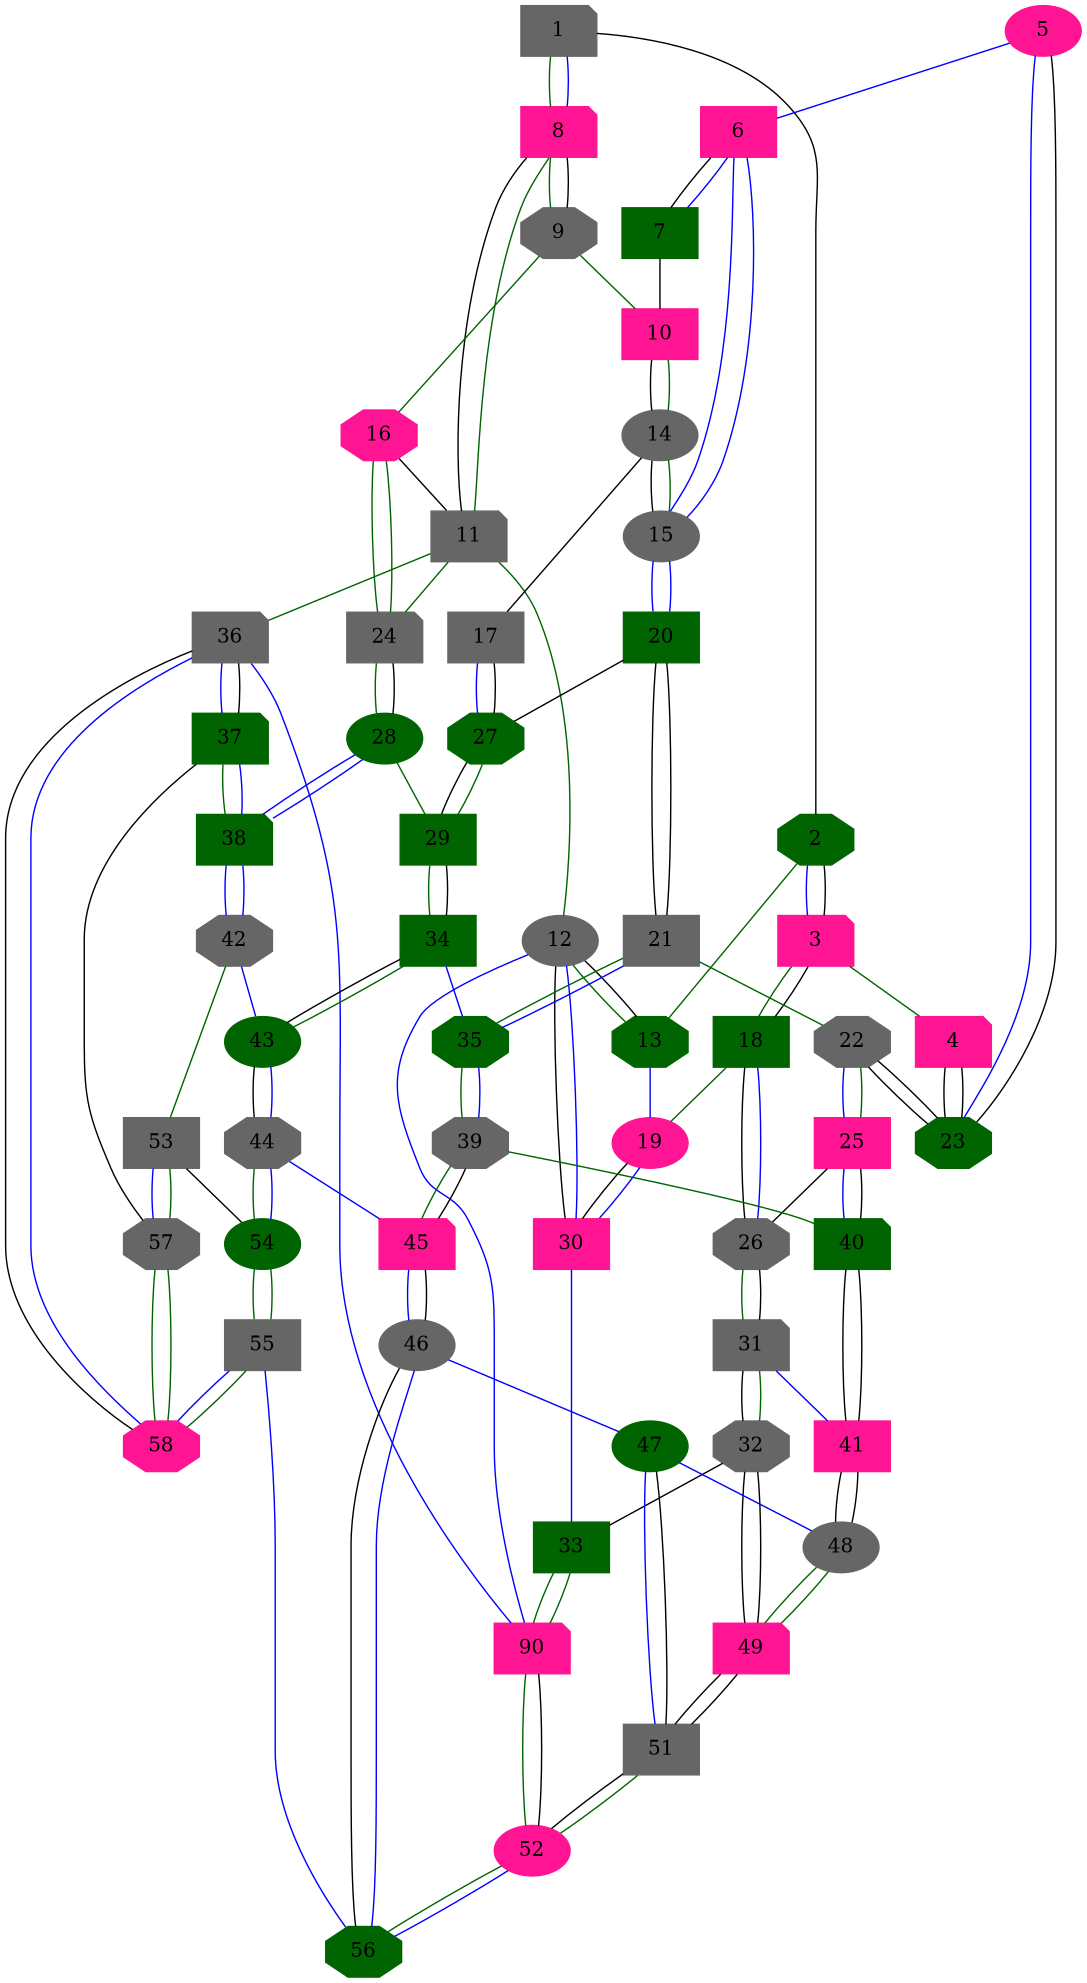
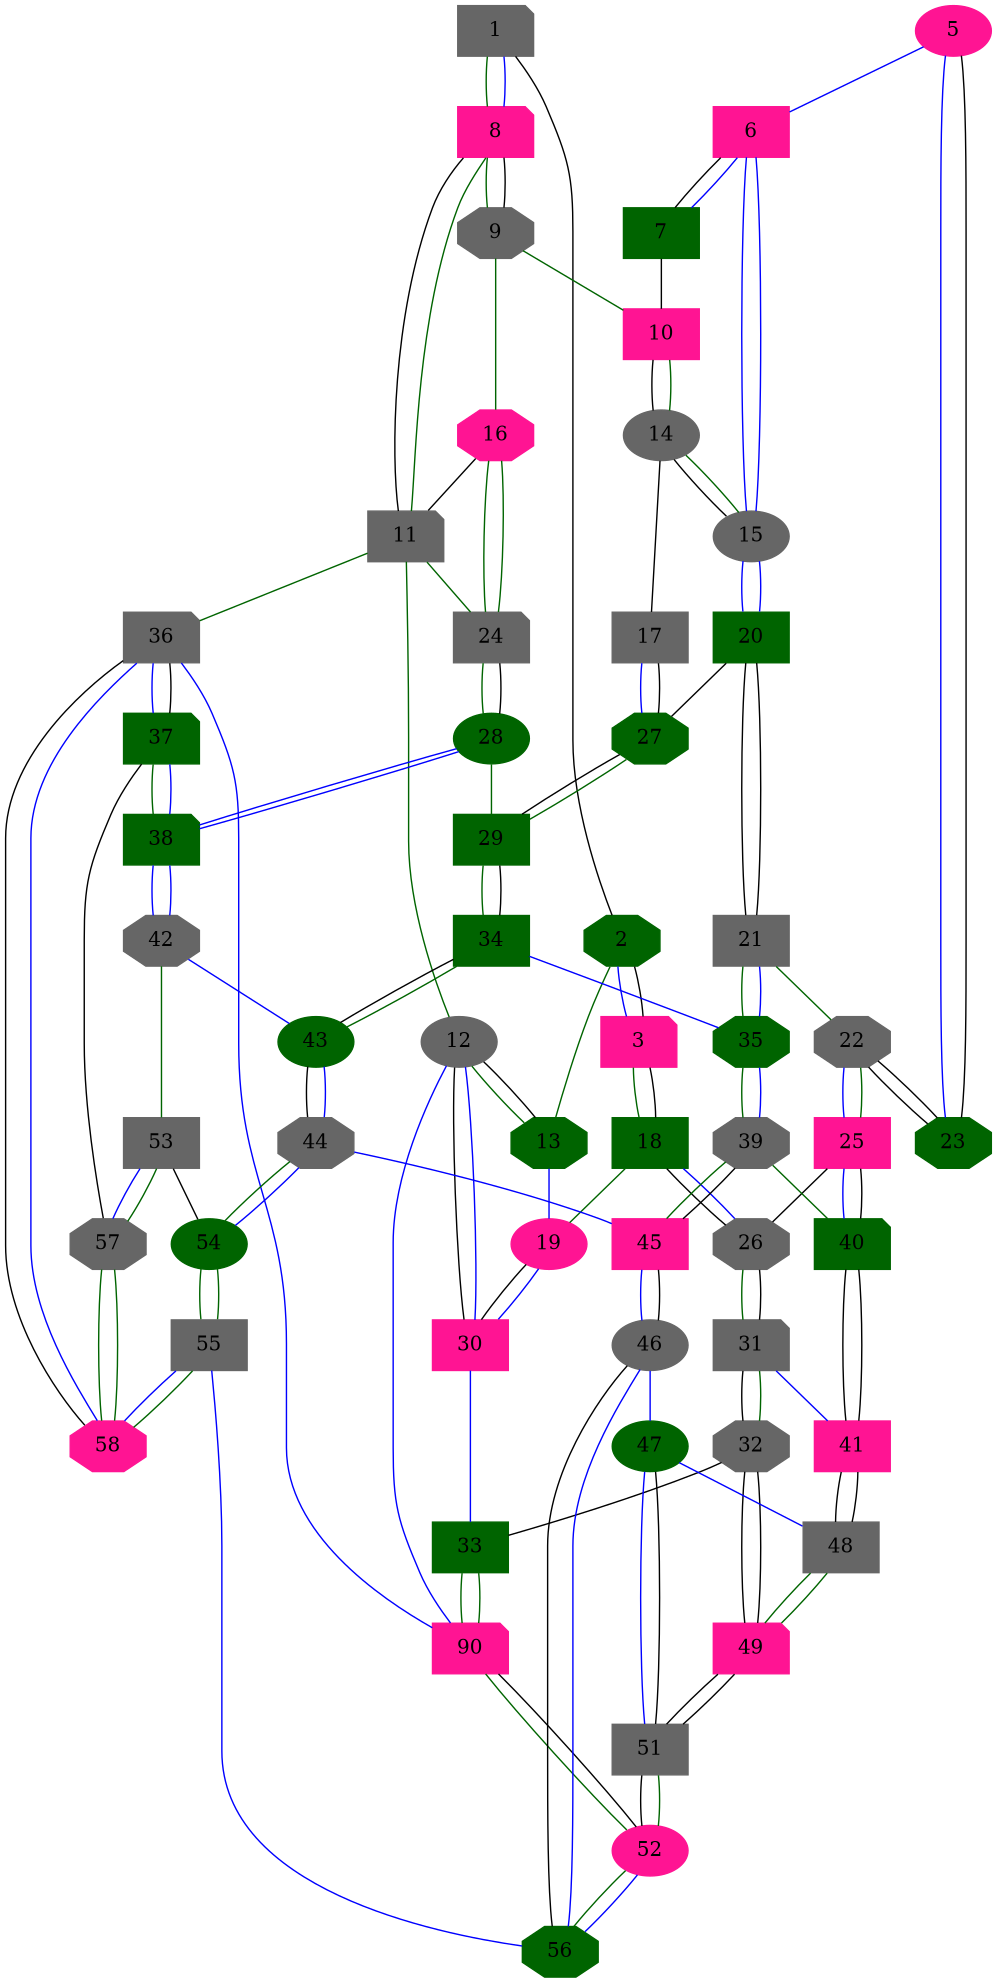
(953, 1042) -> none
(417, 1244) -> (650, 1244)
(841, 1547) -> (841, 1547)
